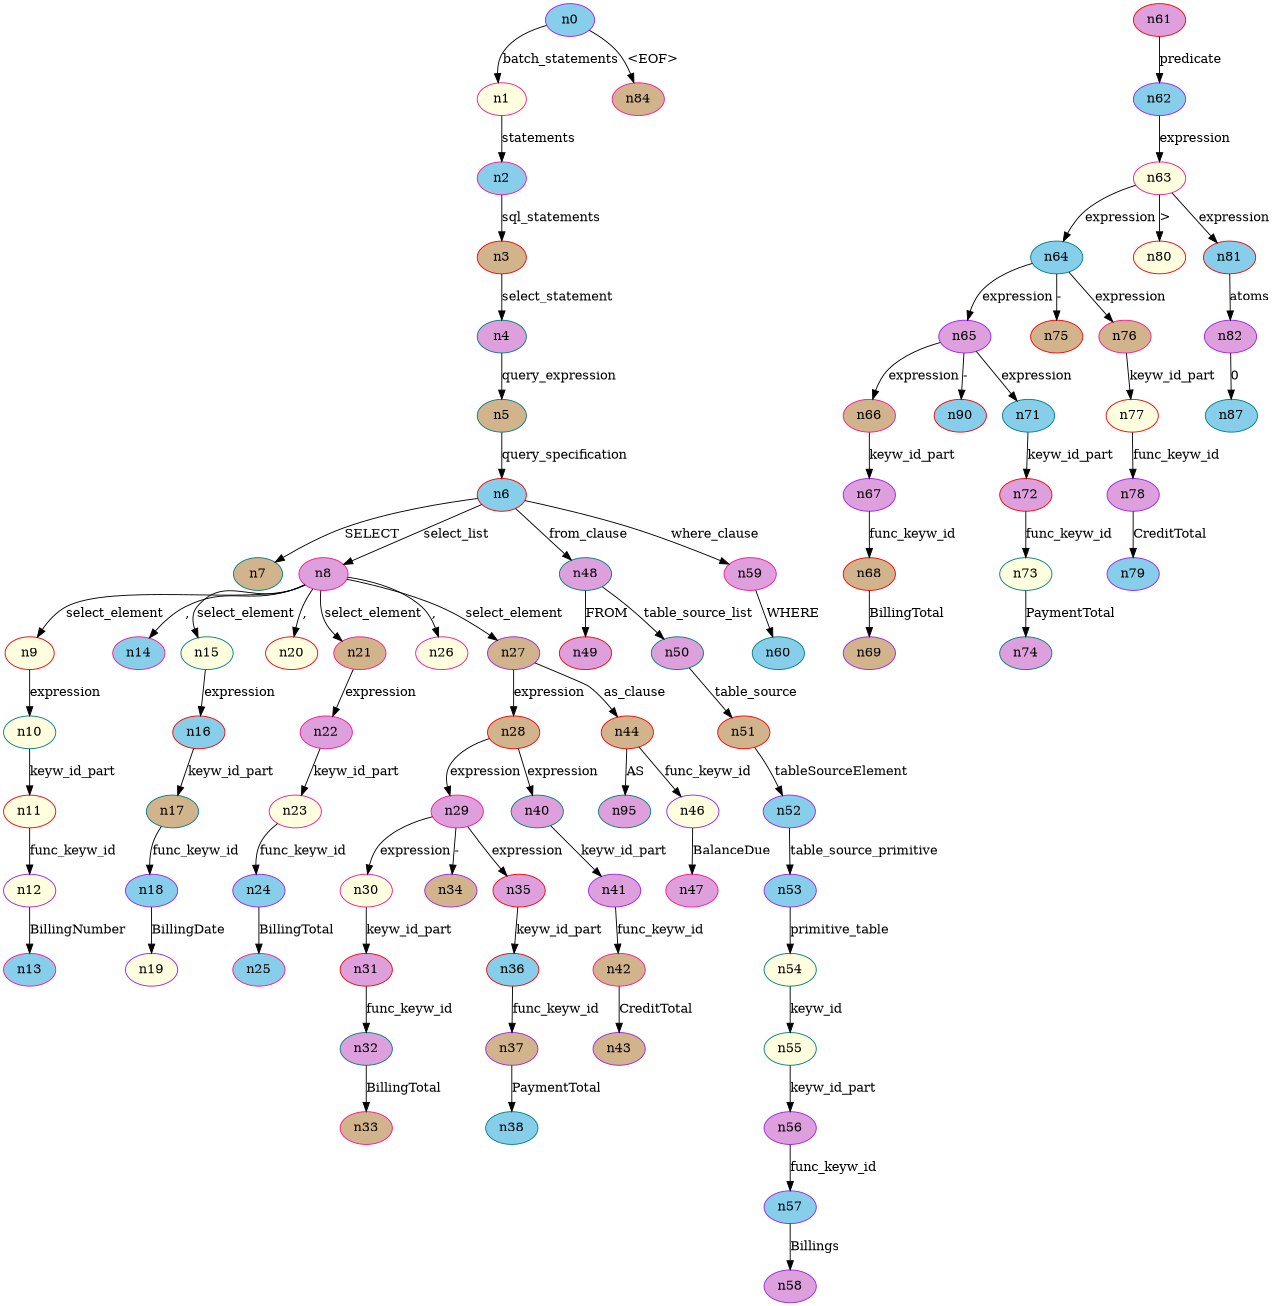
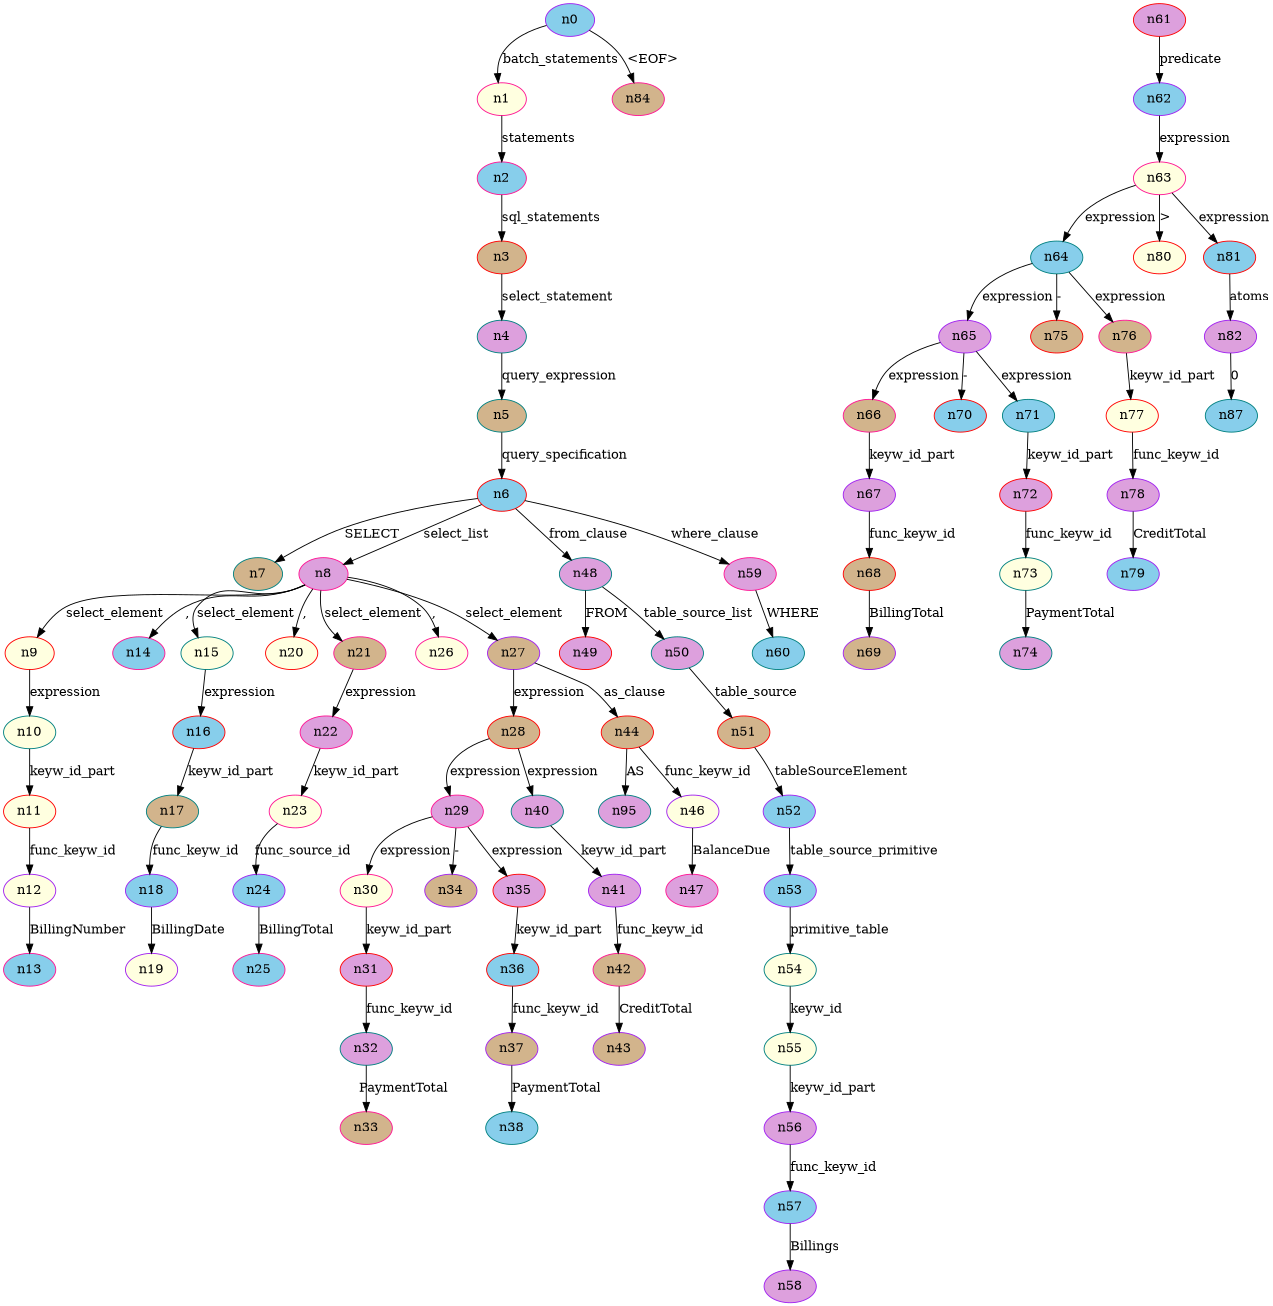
(960, 416) -> (960, 416)
(303, 851) -> (303, 851)
(404, 1088) -> (404, 1088)
